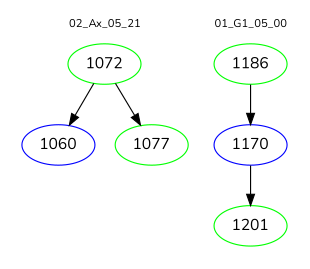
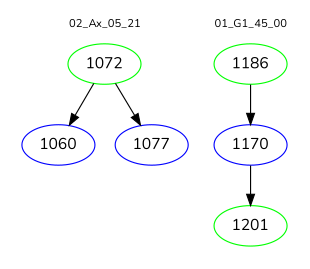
(251, 24) -> (251, 24)
(152, 145) -> (152, 145)
